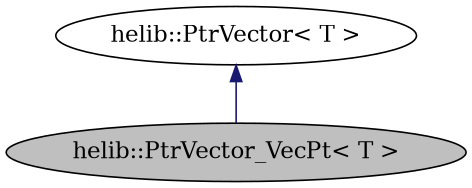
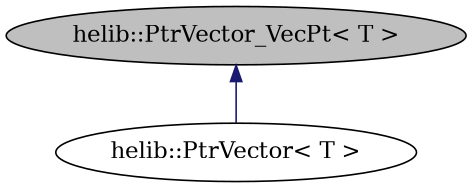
(236, 102) -> (236, 102)
